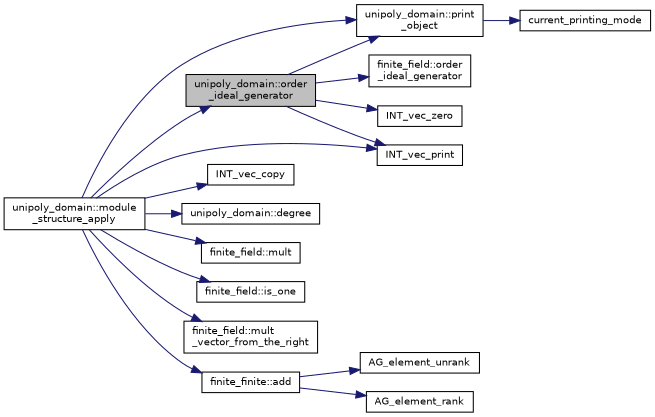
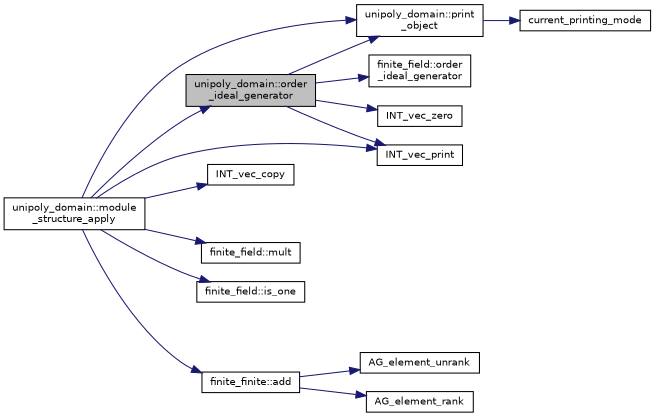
(251, 214) -> none
(251, 337) -> none
